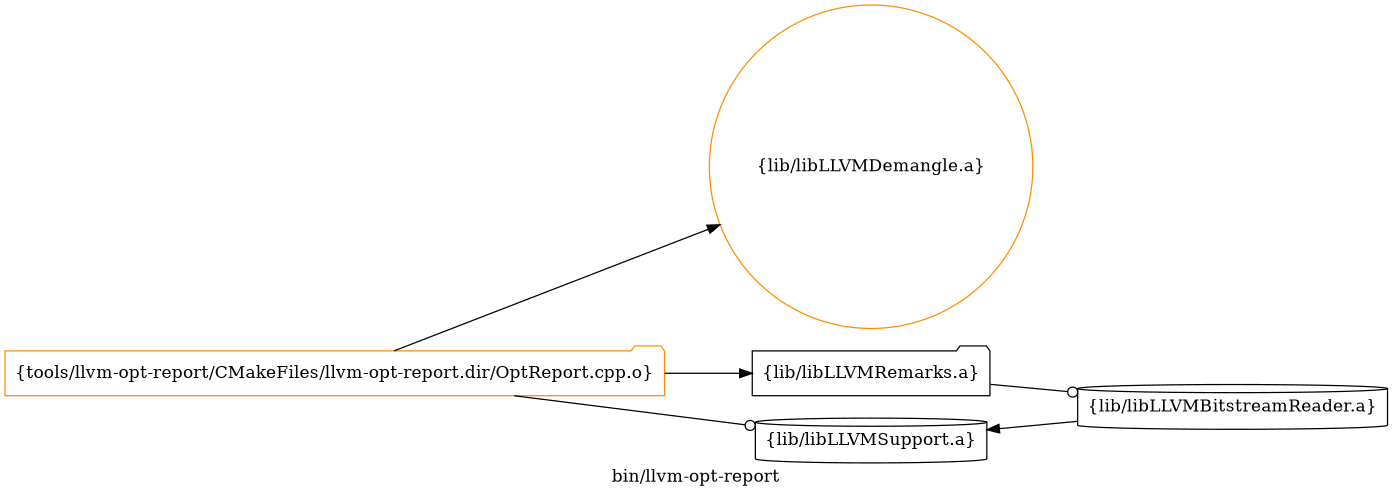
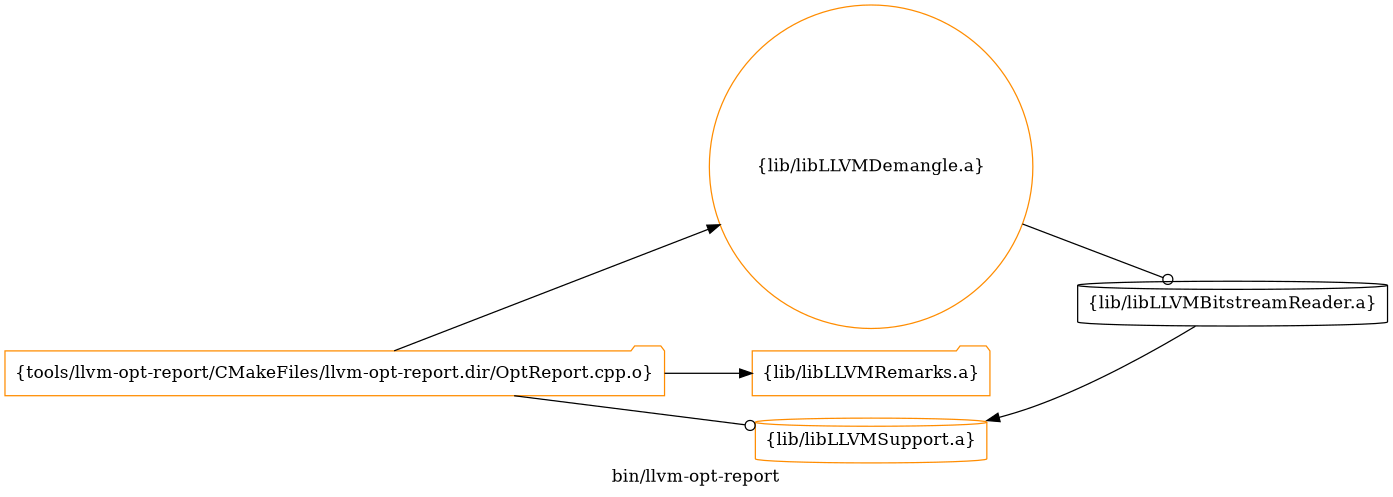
(871, 373) -> (871, 373)
(1029, 388) -> (1093, 251)
(871, 441) -> (871, 441)
